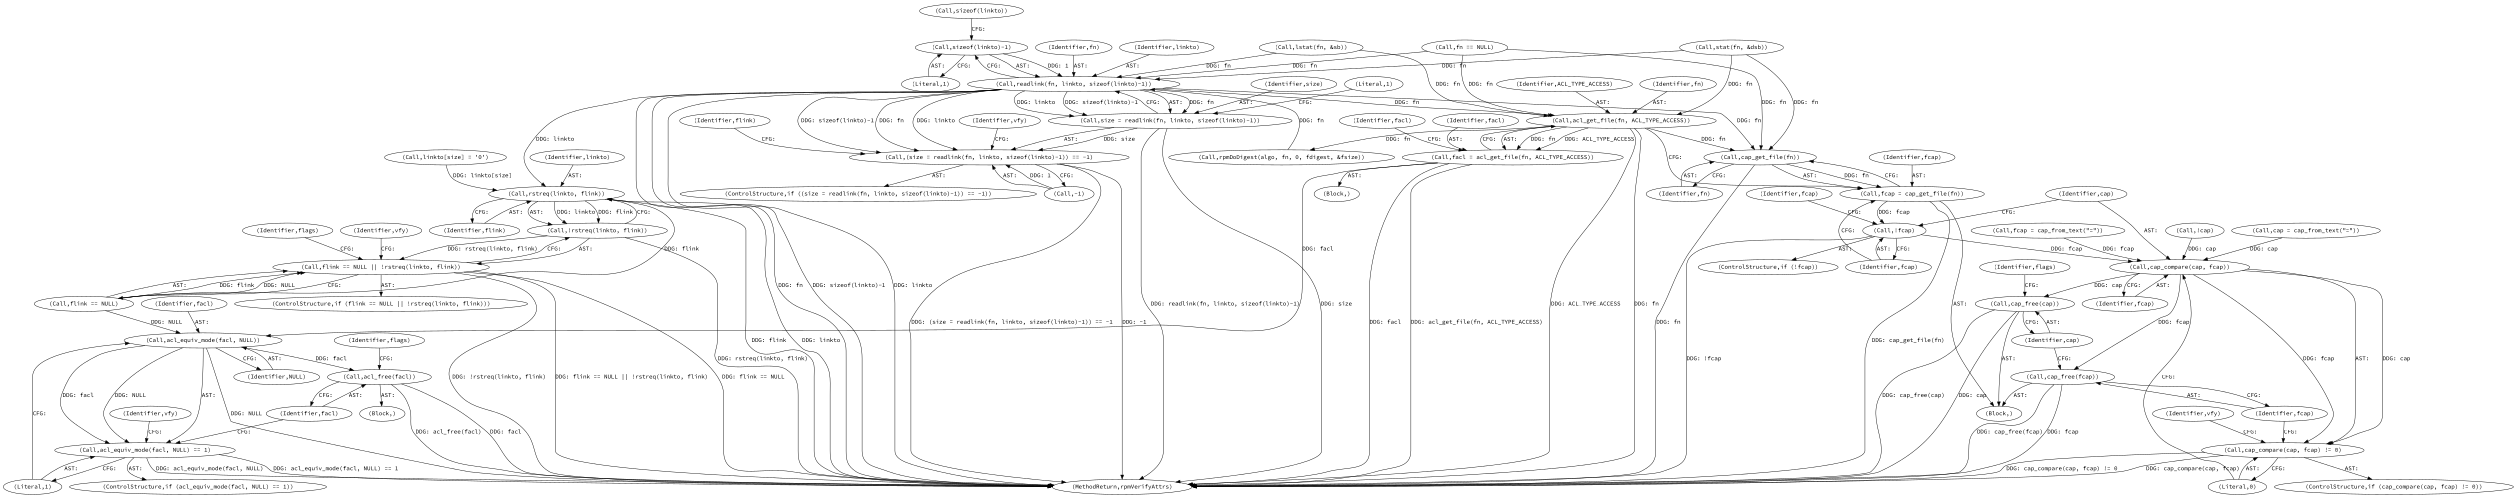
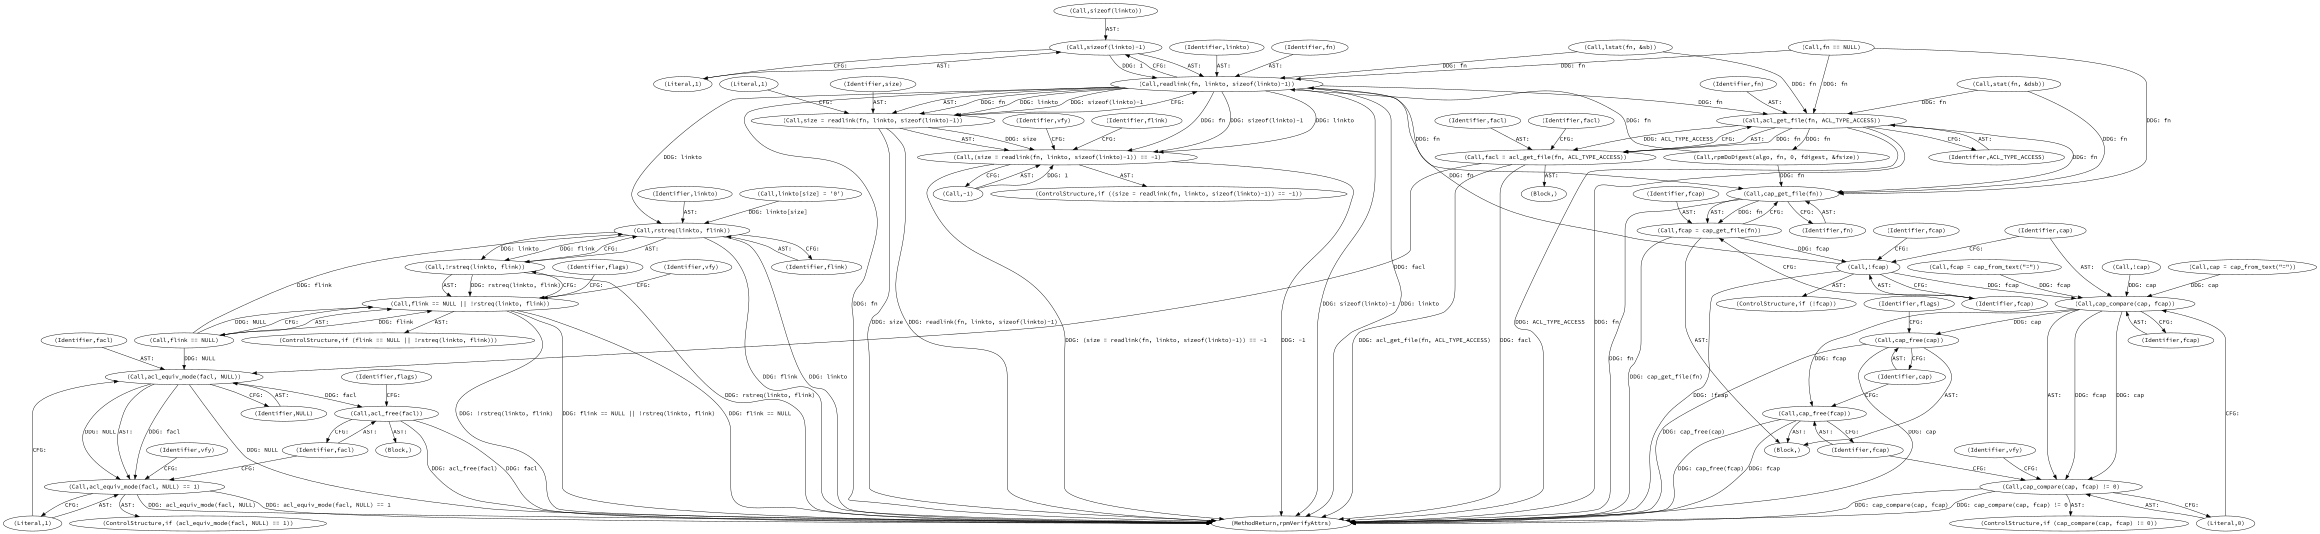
(980, 29) -> (1115, 29)
(1435, 64) -> (1550, 222)
none -> (1780, 175)
(1730, 185) -> (1920, 135)
